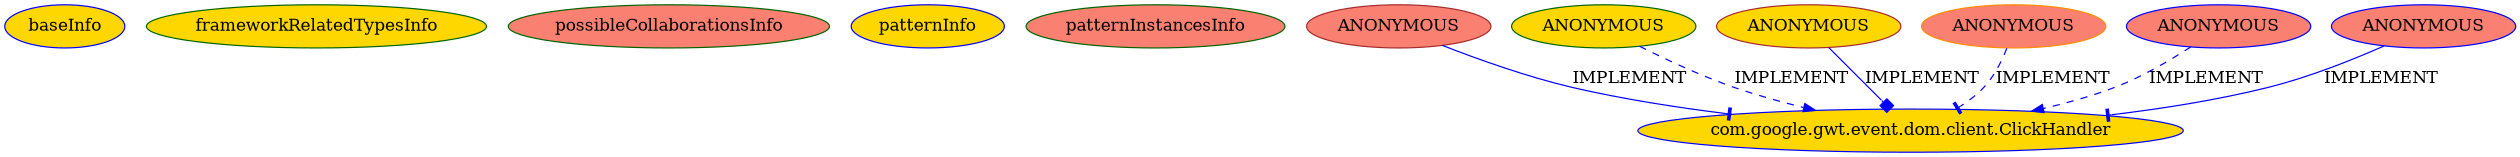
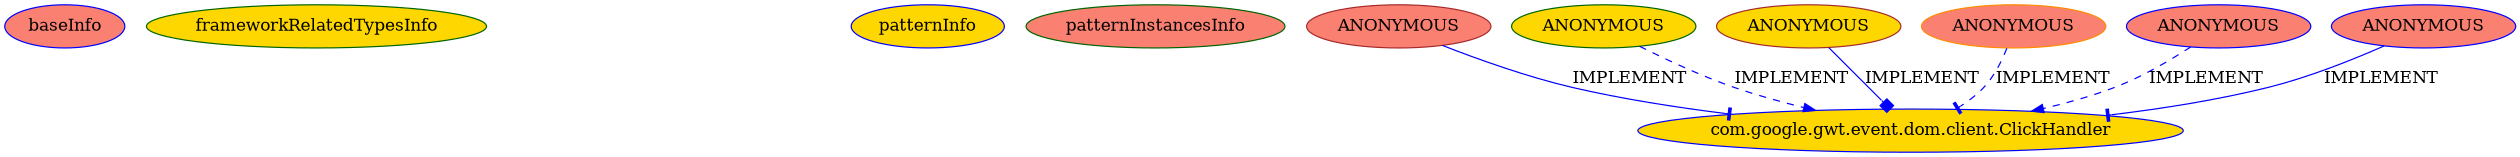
(65, 26) -> (65, 26)
(669, 26) -> none
